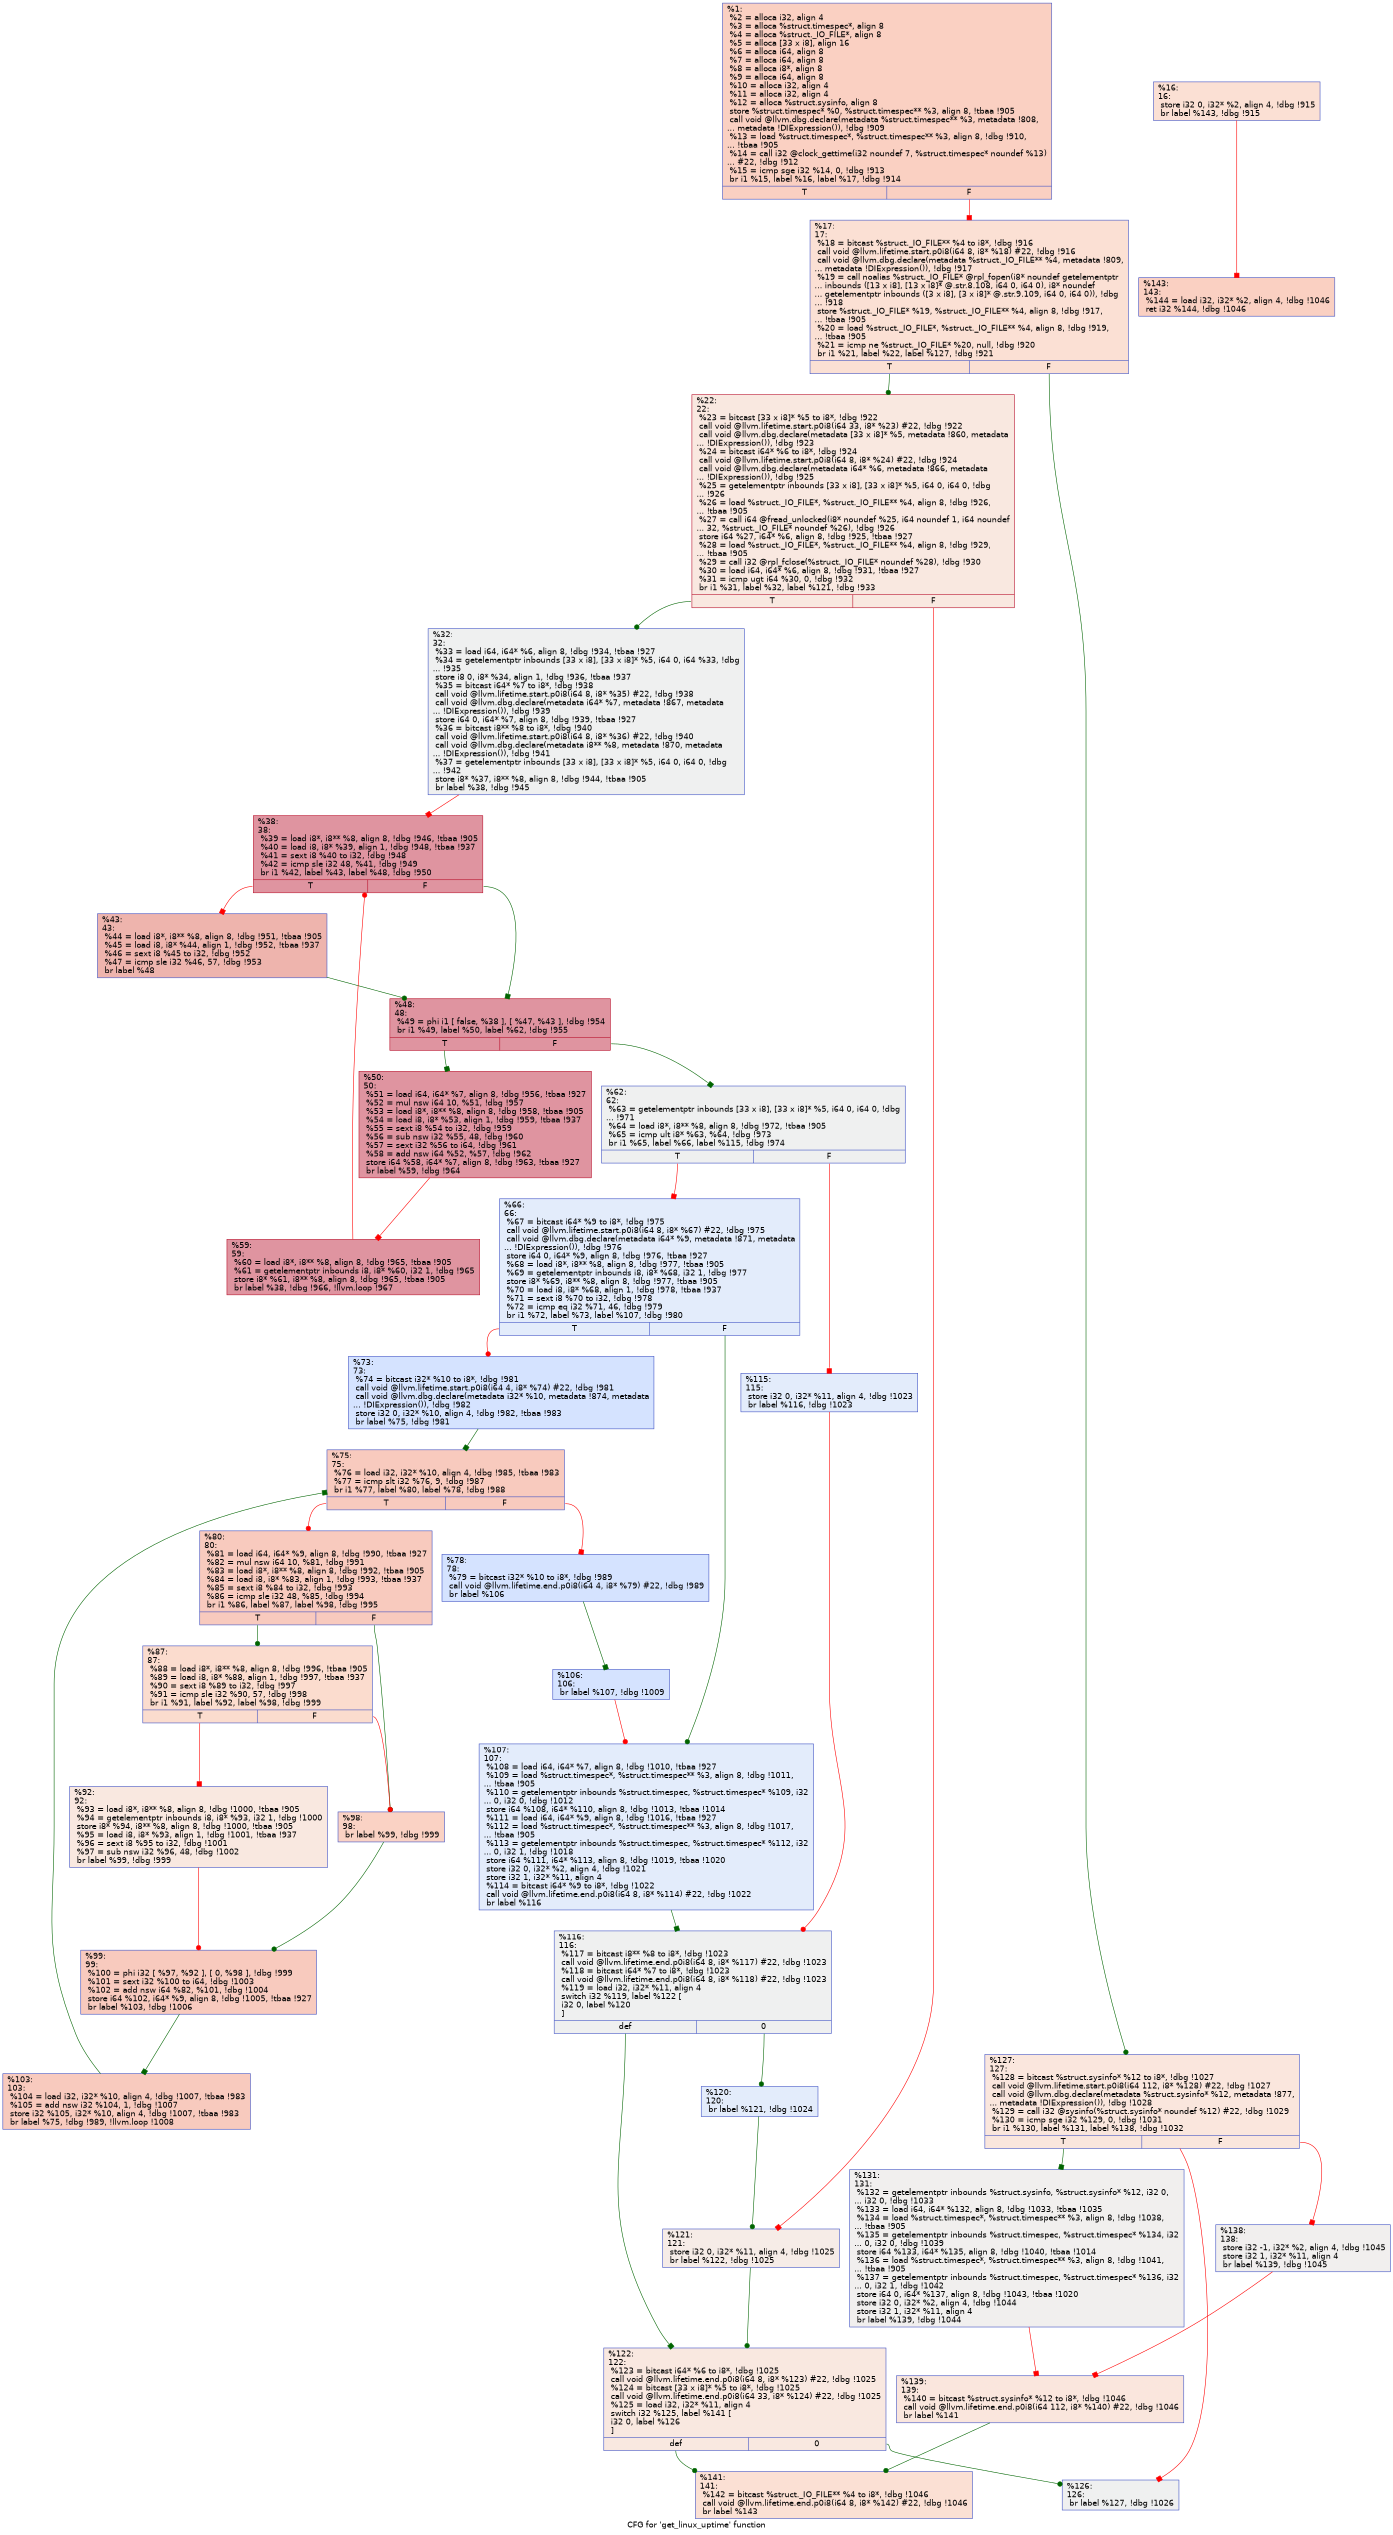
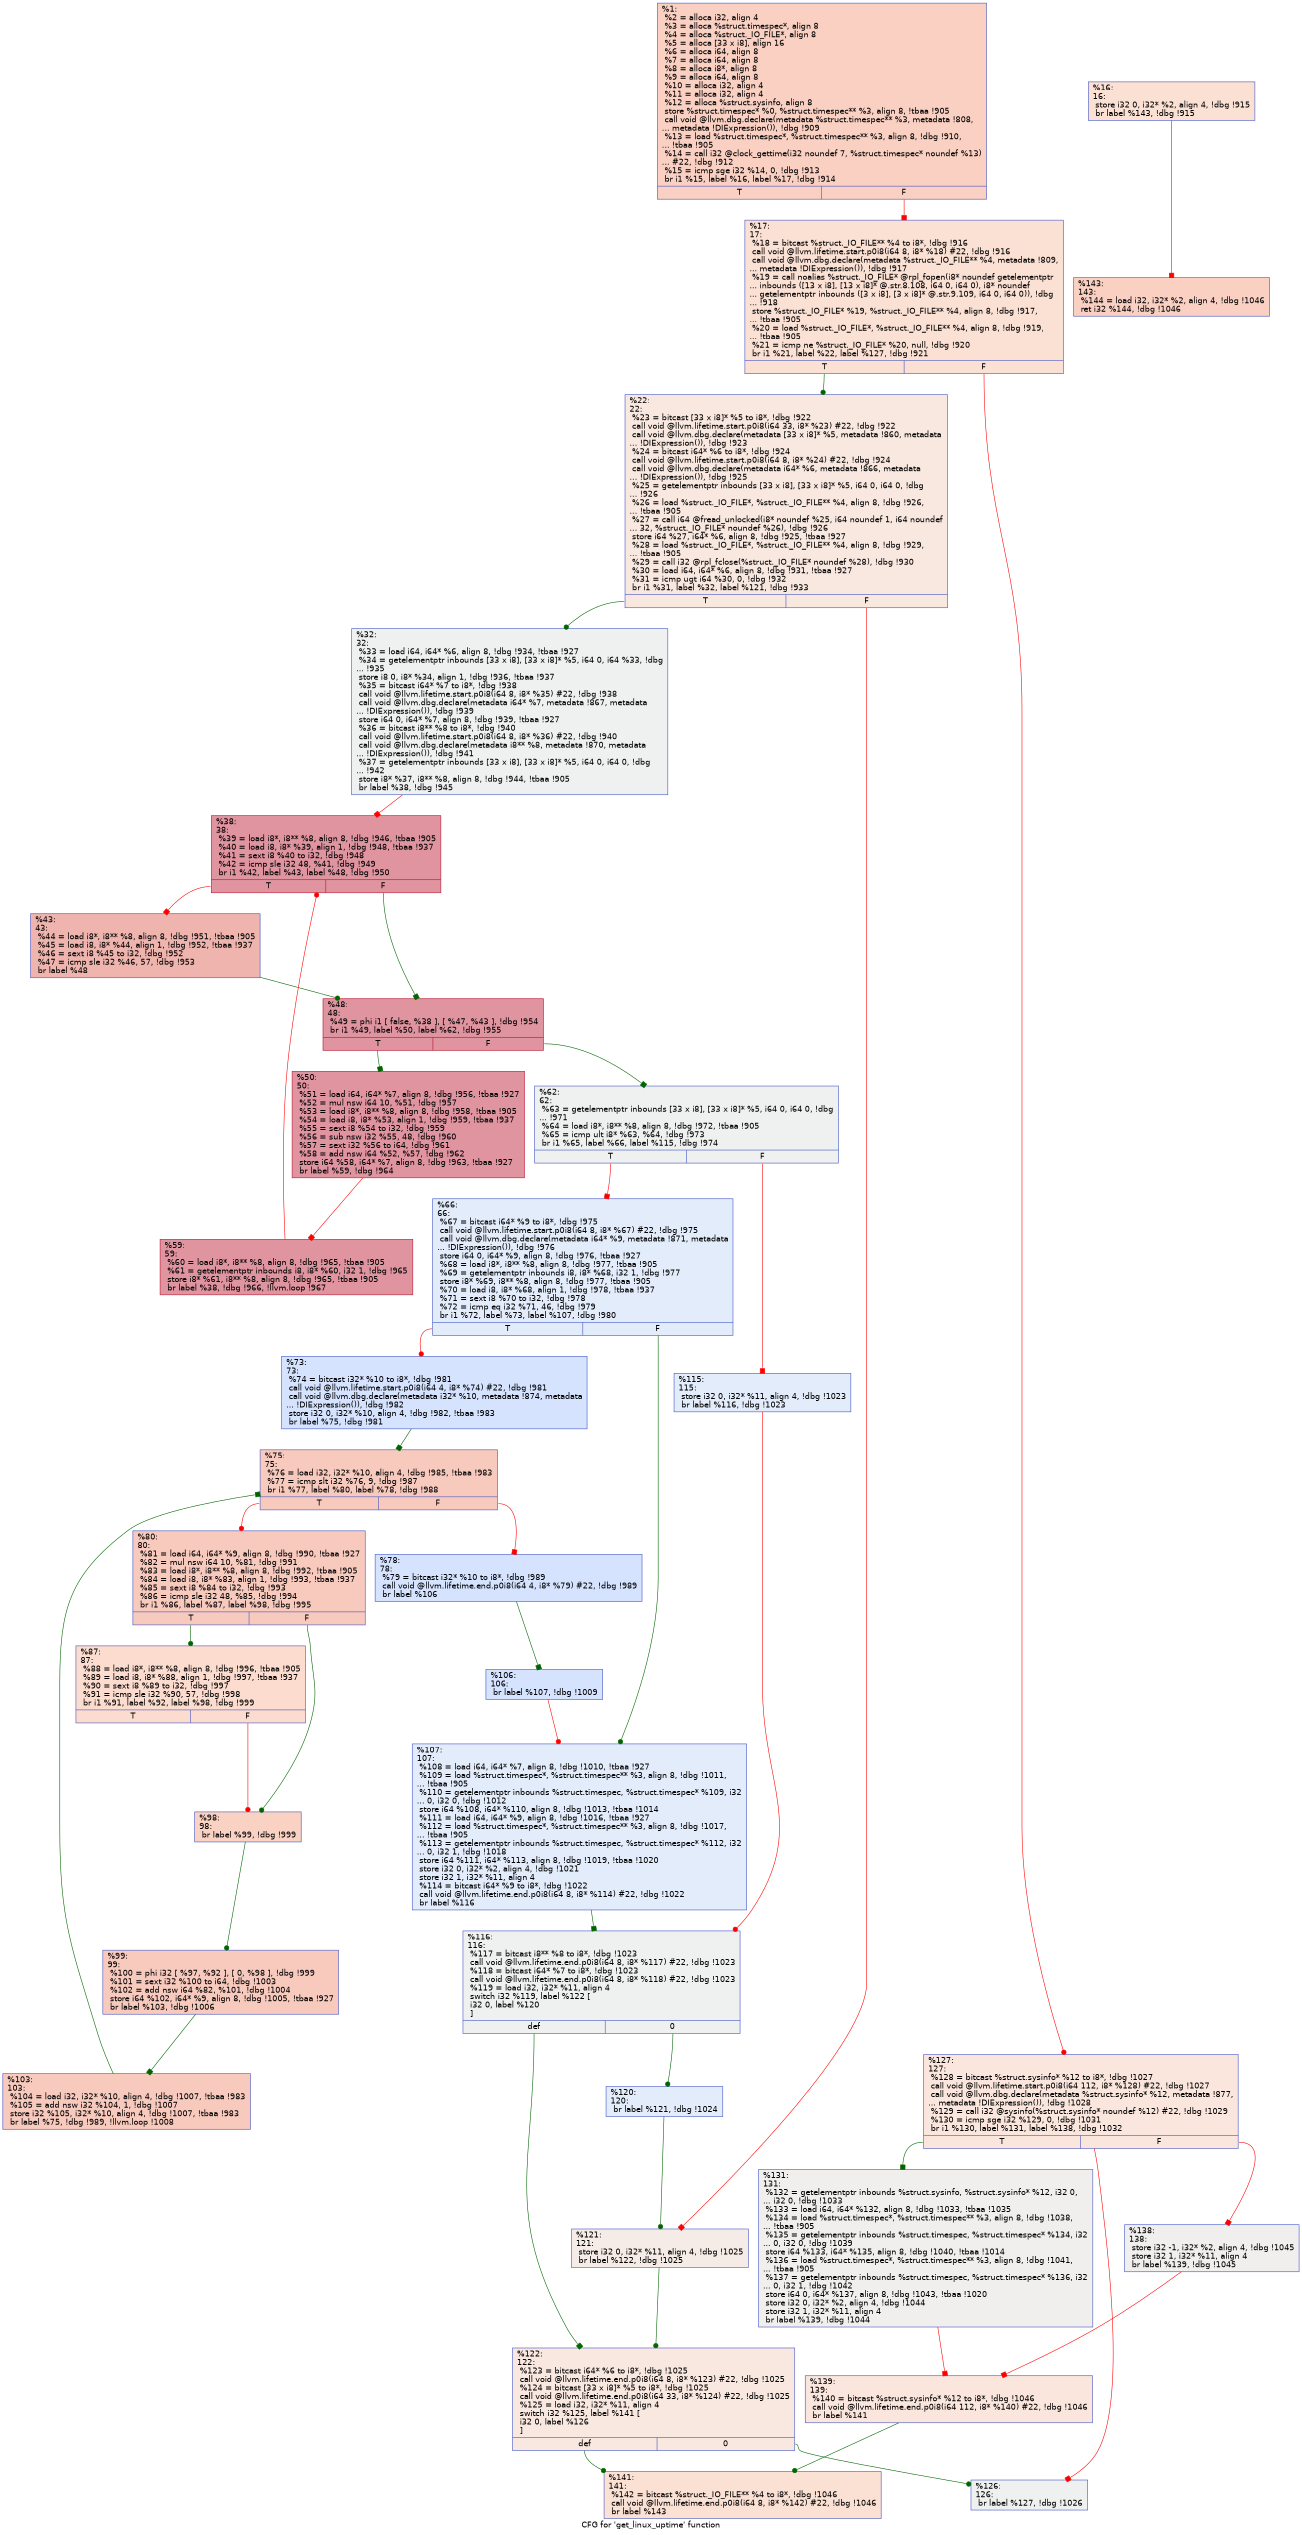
(853, 501) -> (786, 501)
(1086, 1213) -> (1022, 1213)
(199, 1827) -> none
